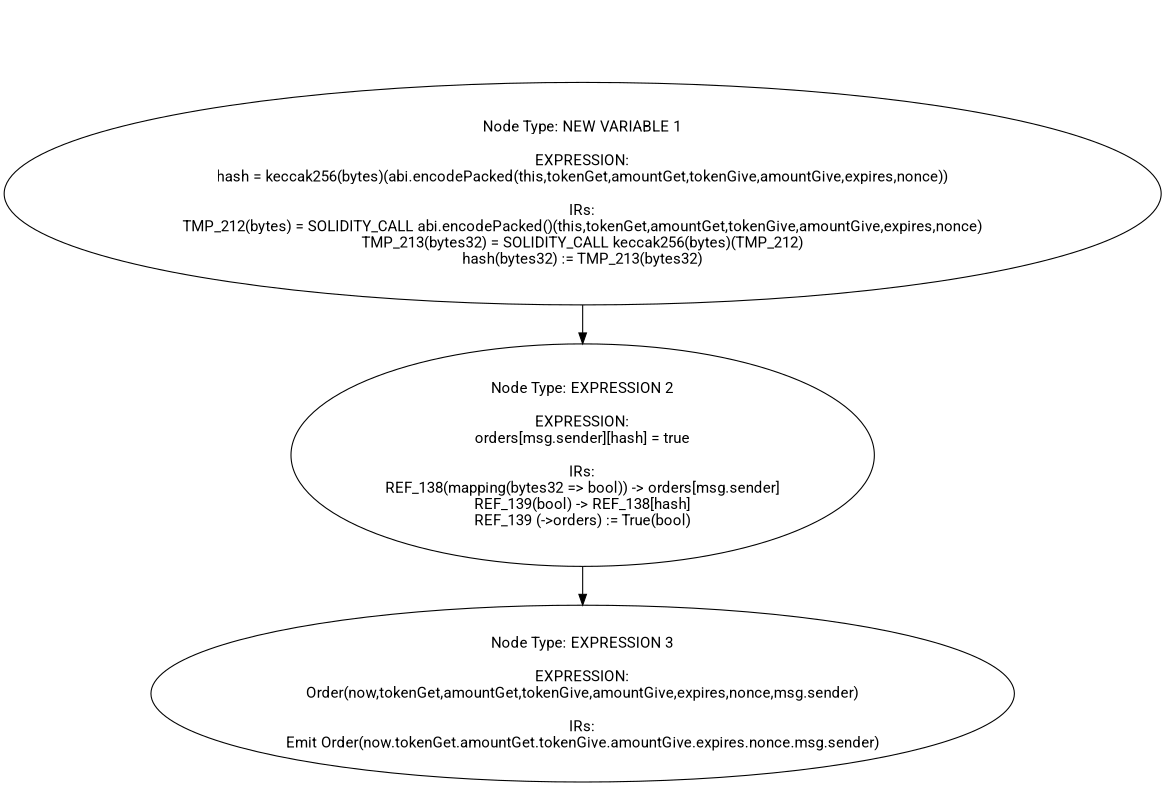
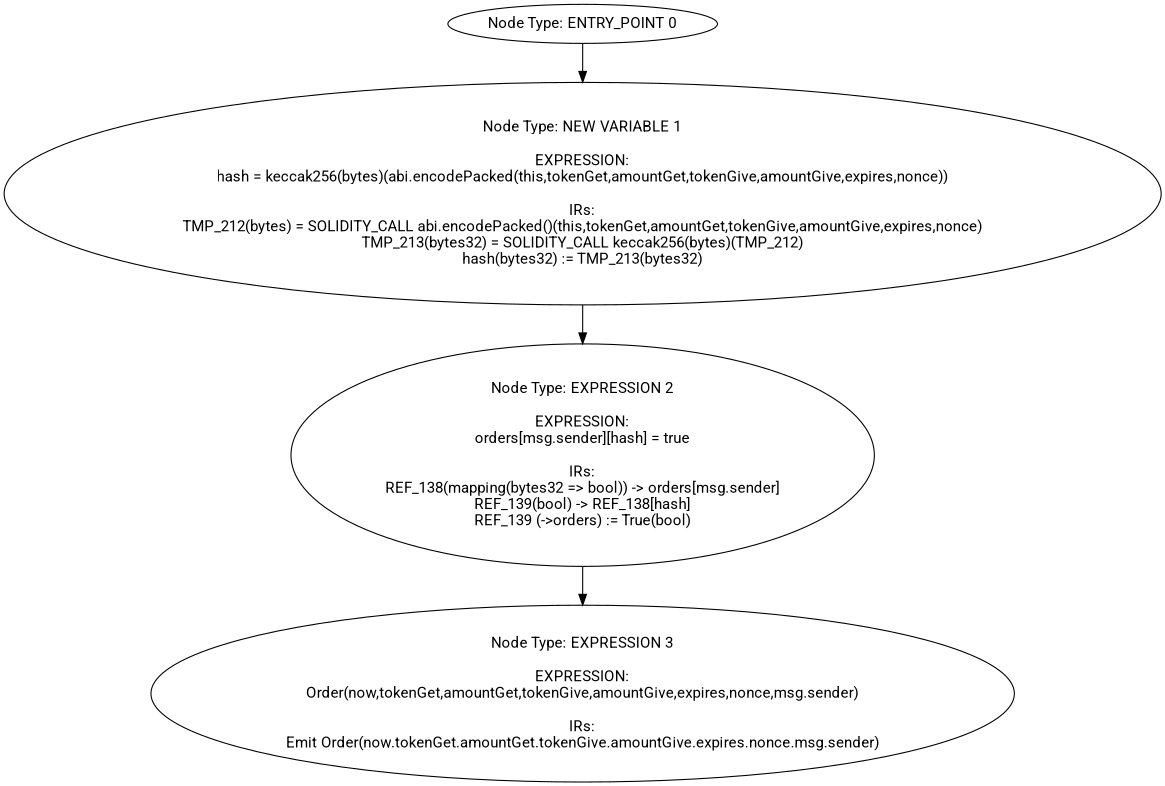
none -> (583, 24)
